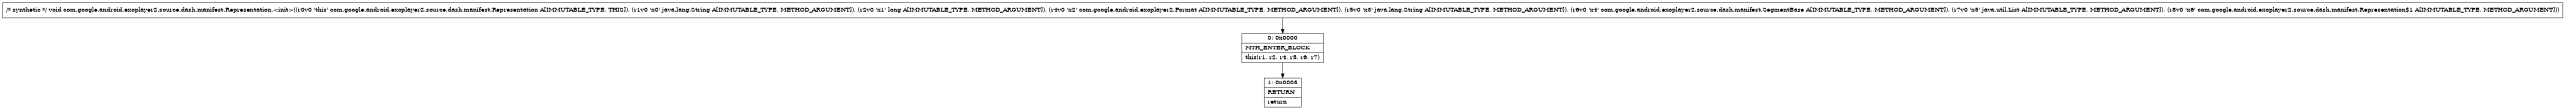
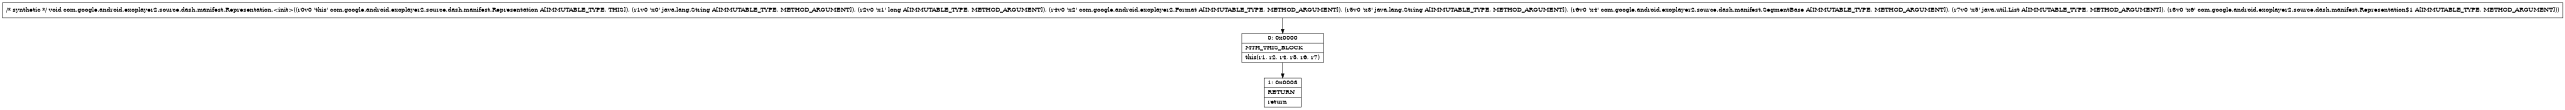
(1278, 48) -> (1274, 48)
